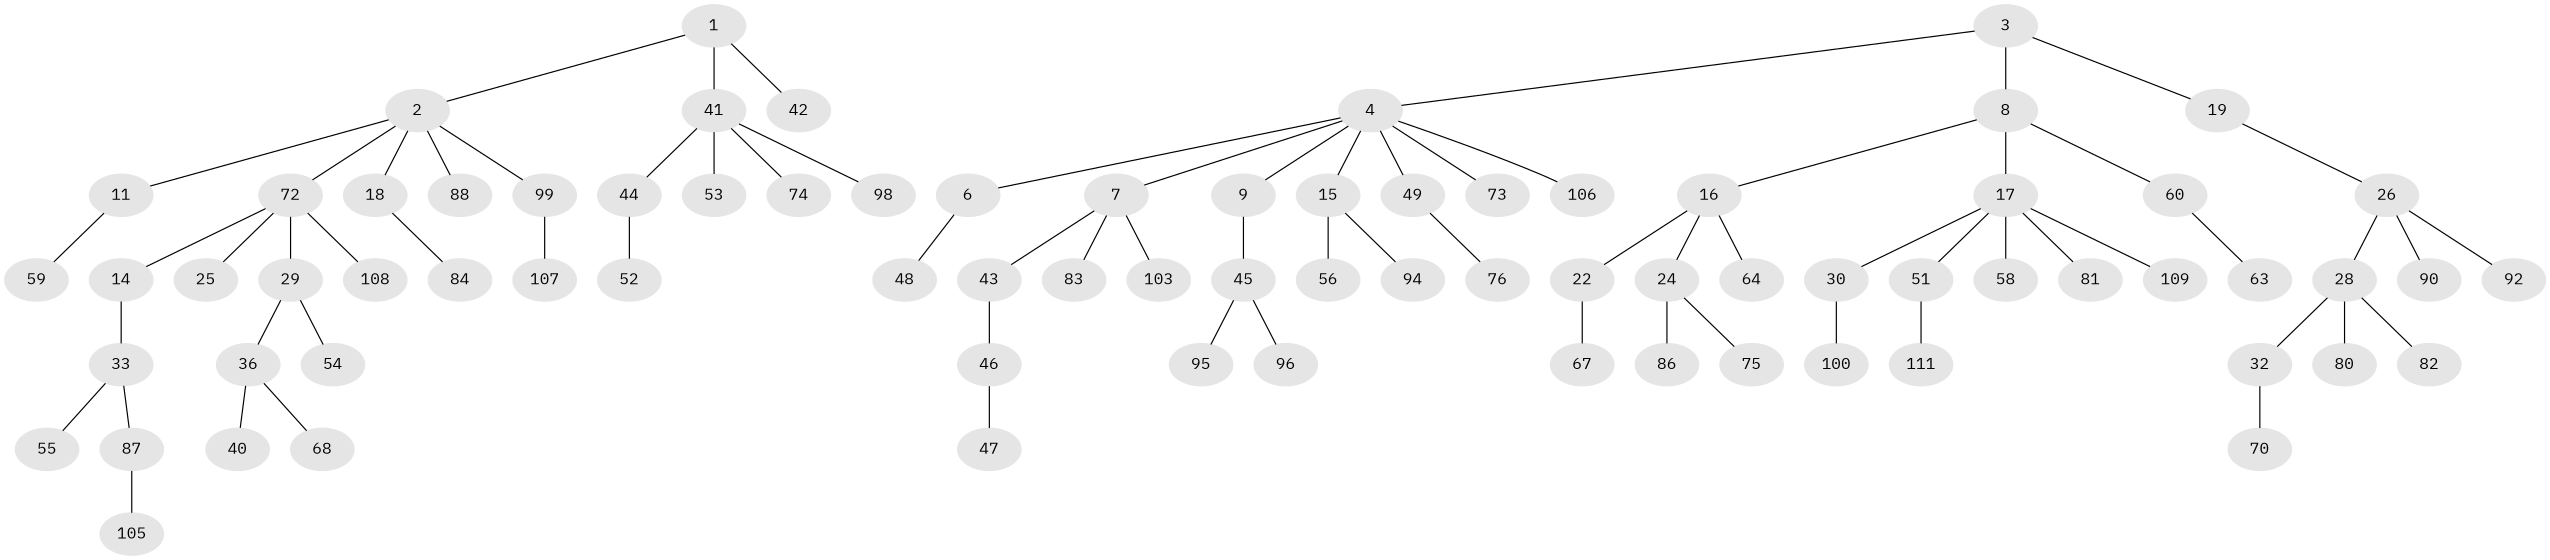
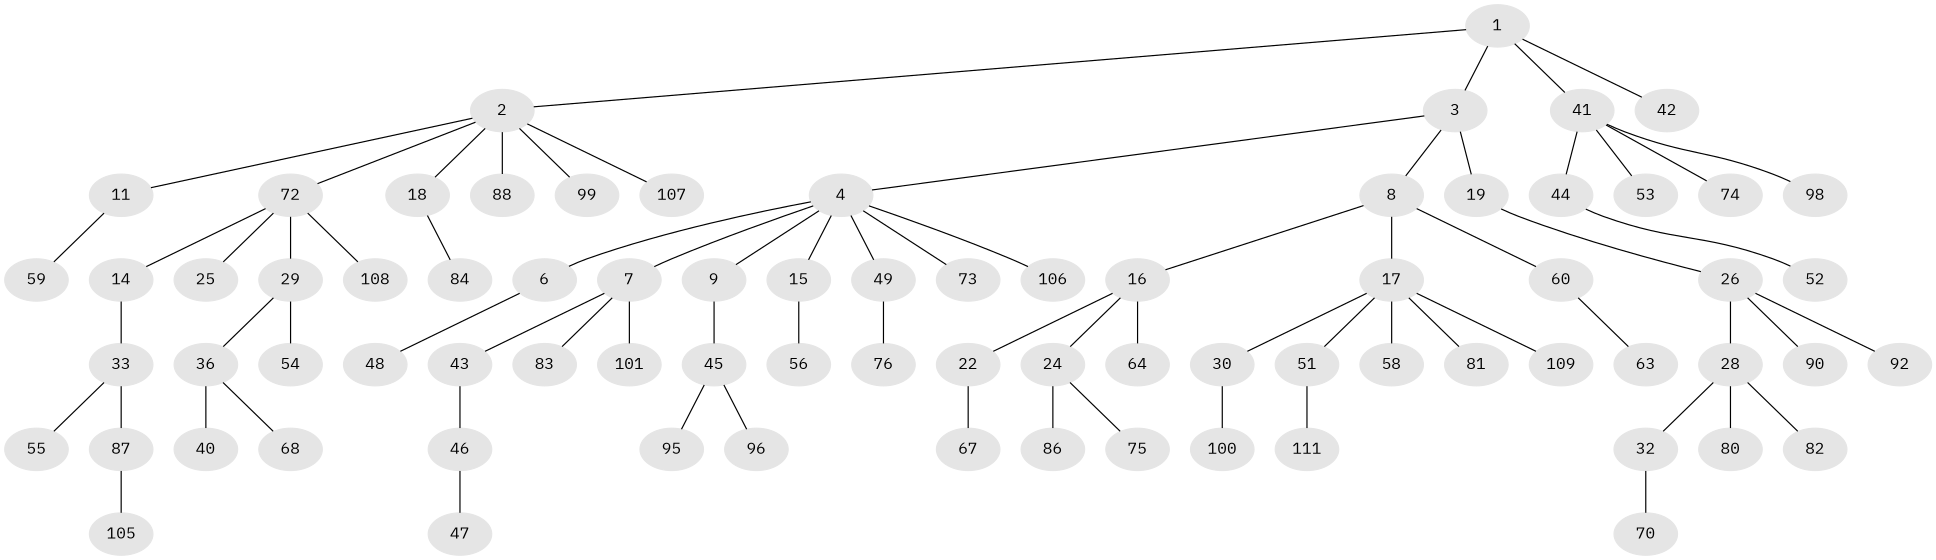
none -> (1476, 68)
(545, 238) -> (587, 153)
(1159, 280) -> (629, 365)
(1413, 280) -> none
